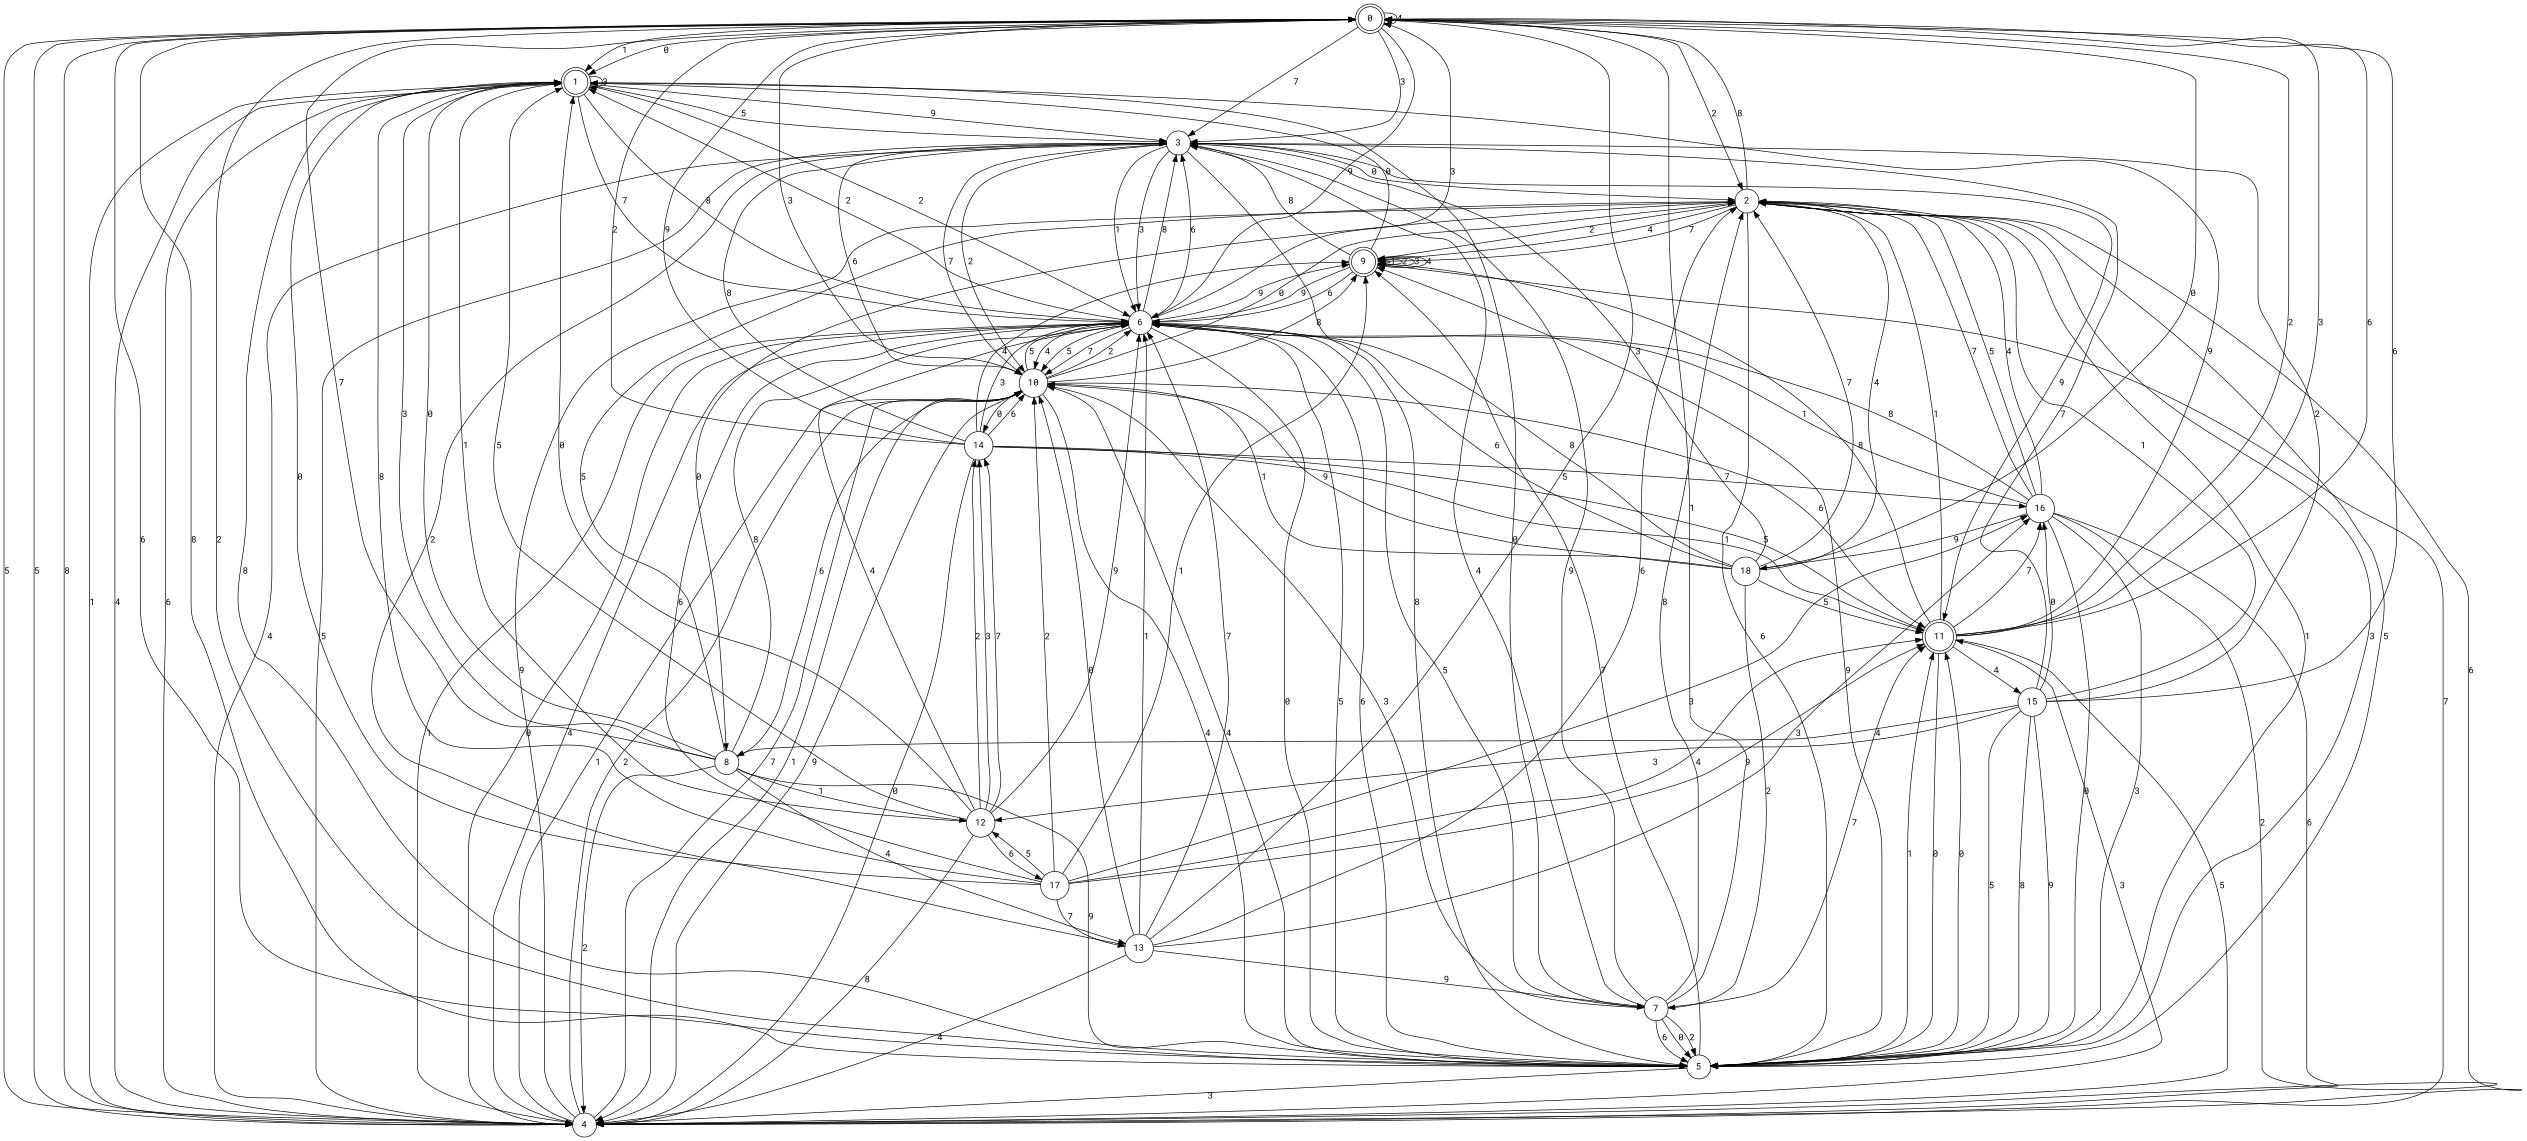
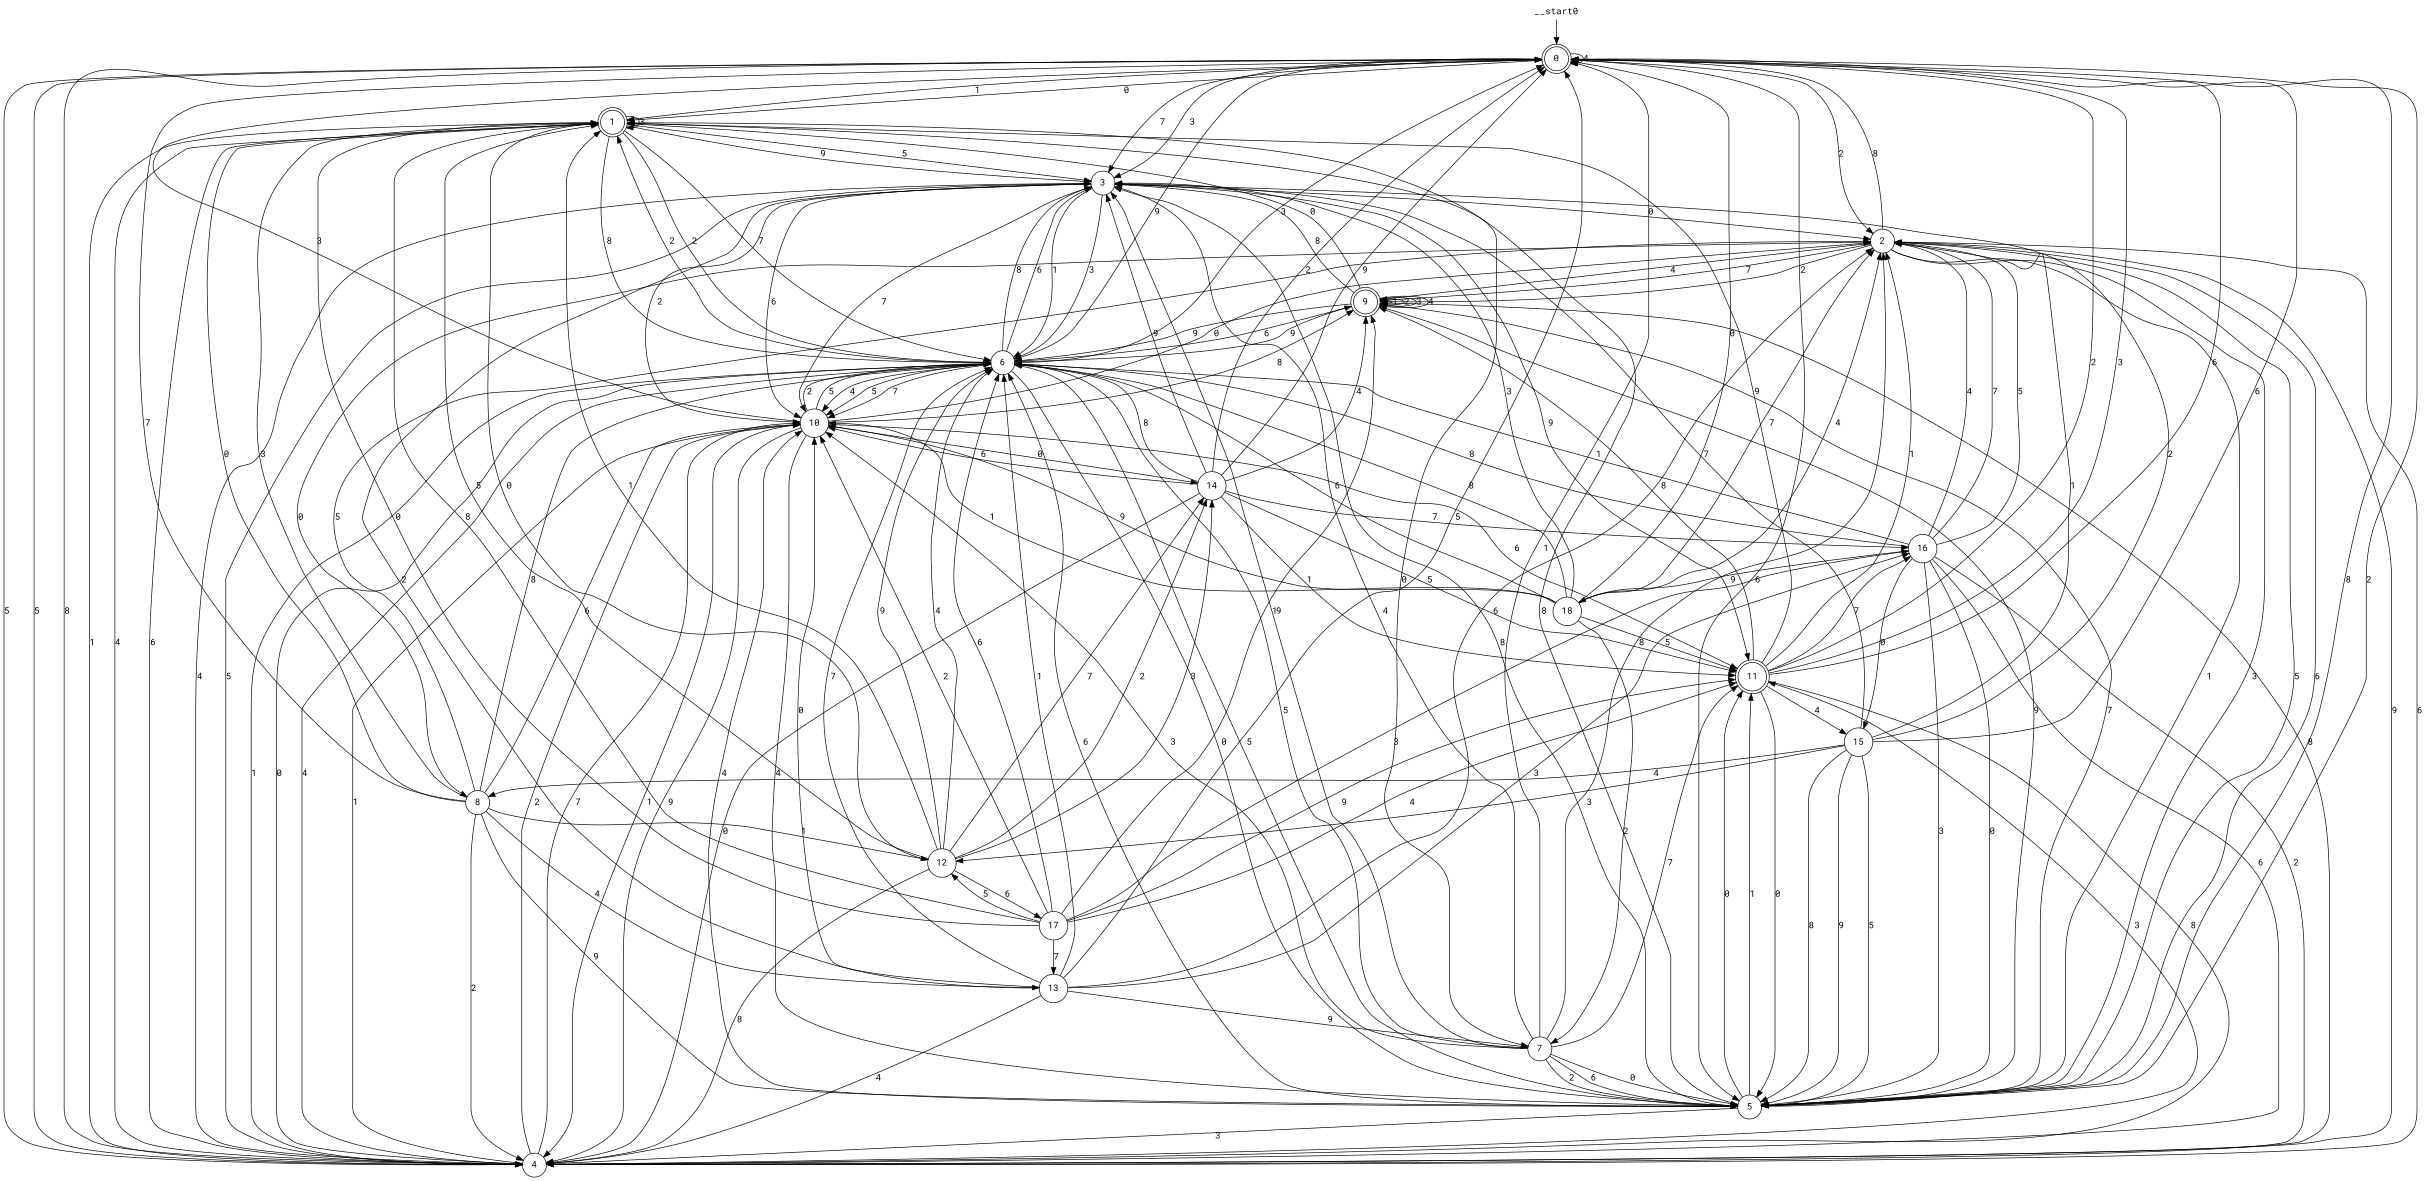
none -> (1557, 12)
(729, 294) -> (1156, 334)
(1003, 383) -> (1146, 423)
(2050, 606) -> (1881, 633)
(1414, 608) -> (1496, 639)
(2446, 702) -> (2310, 742)
(2222, 886) -> (2194, 926)
